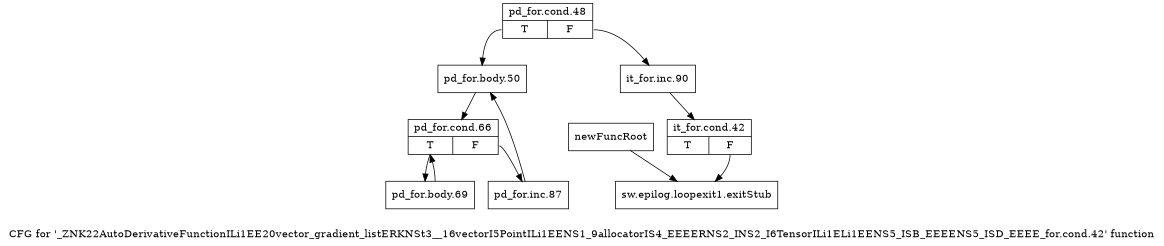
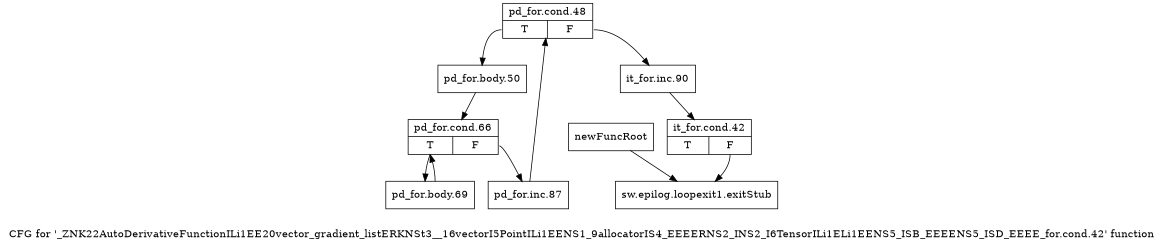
(512, 139) -> (537, 114)
